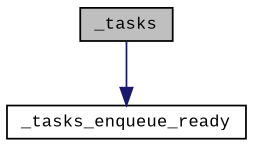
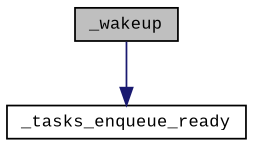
(126, 24) -> (126, 24)
